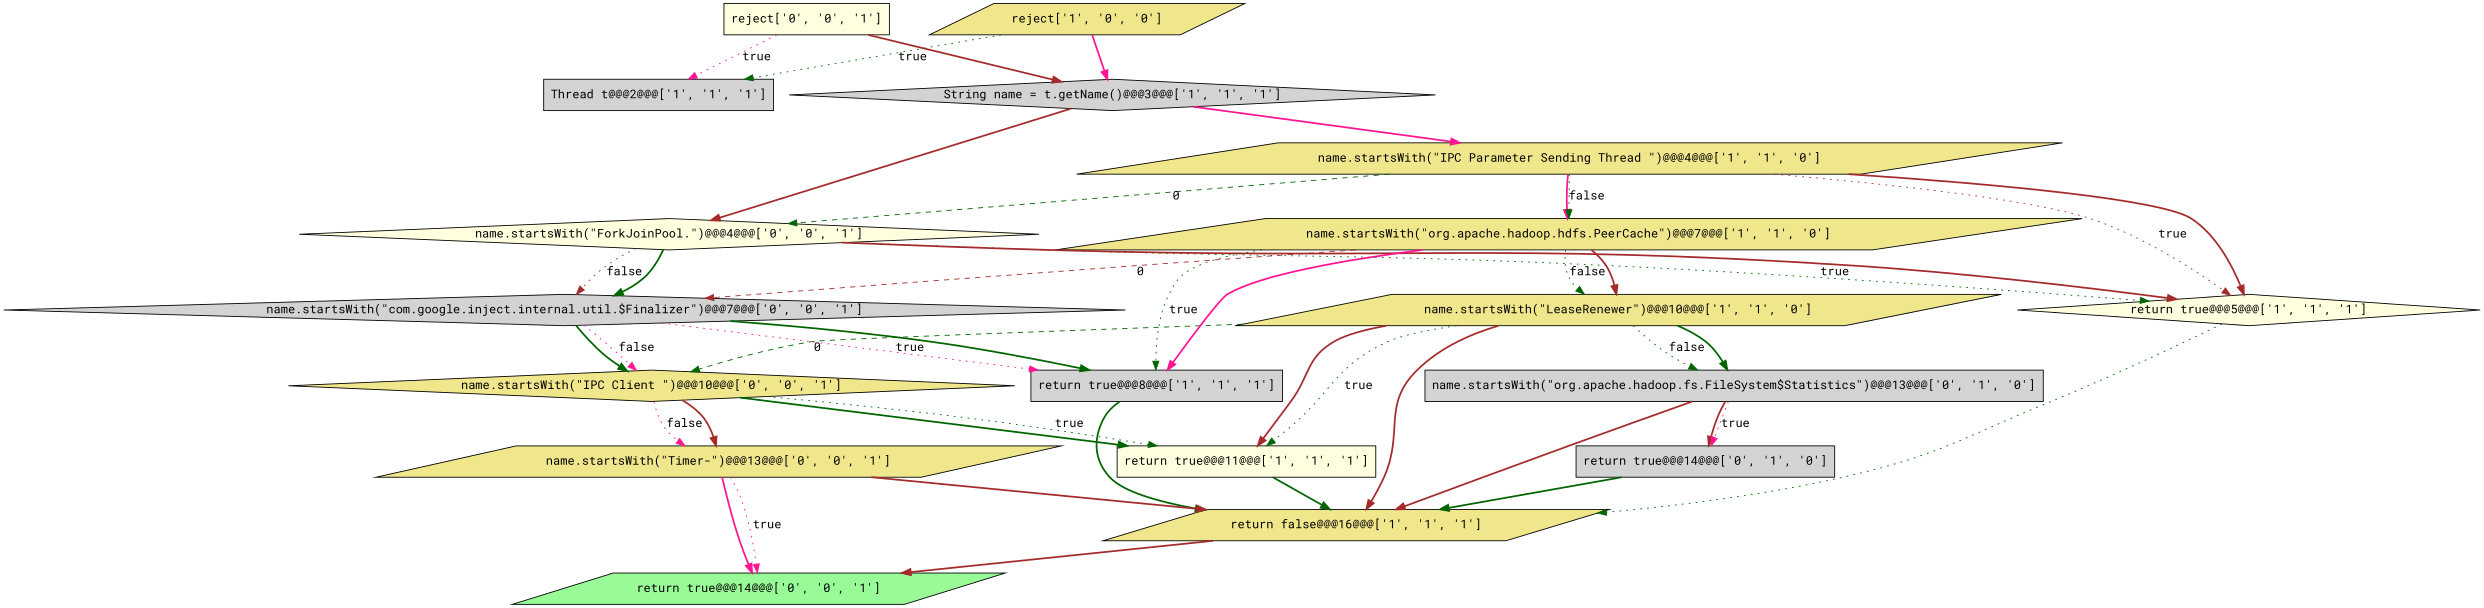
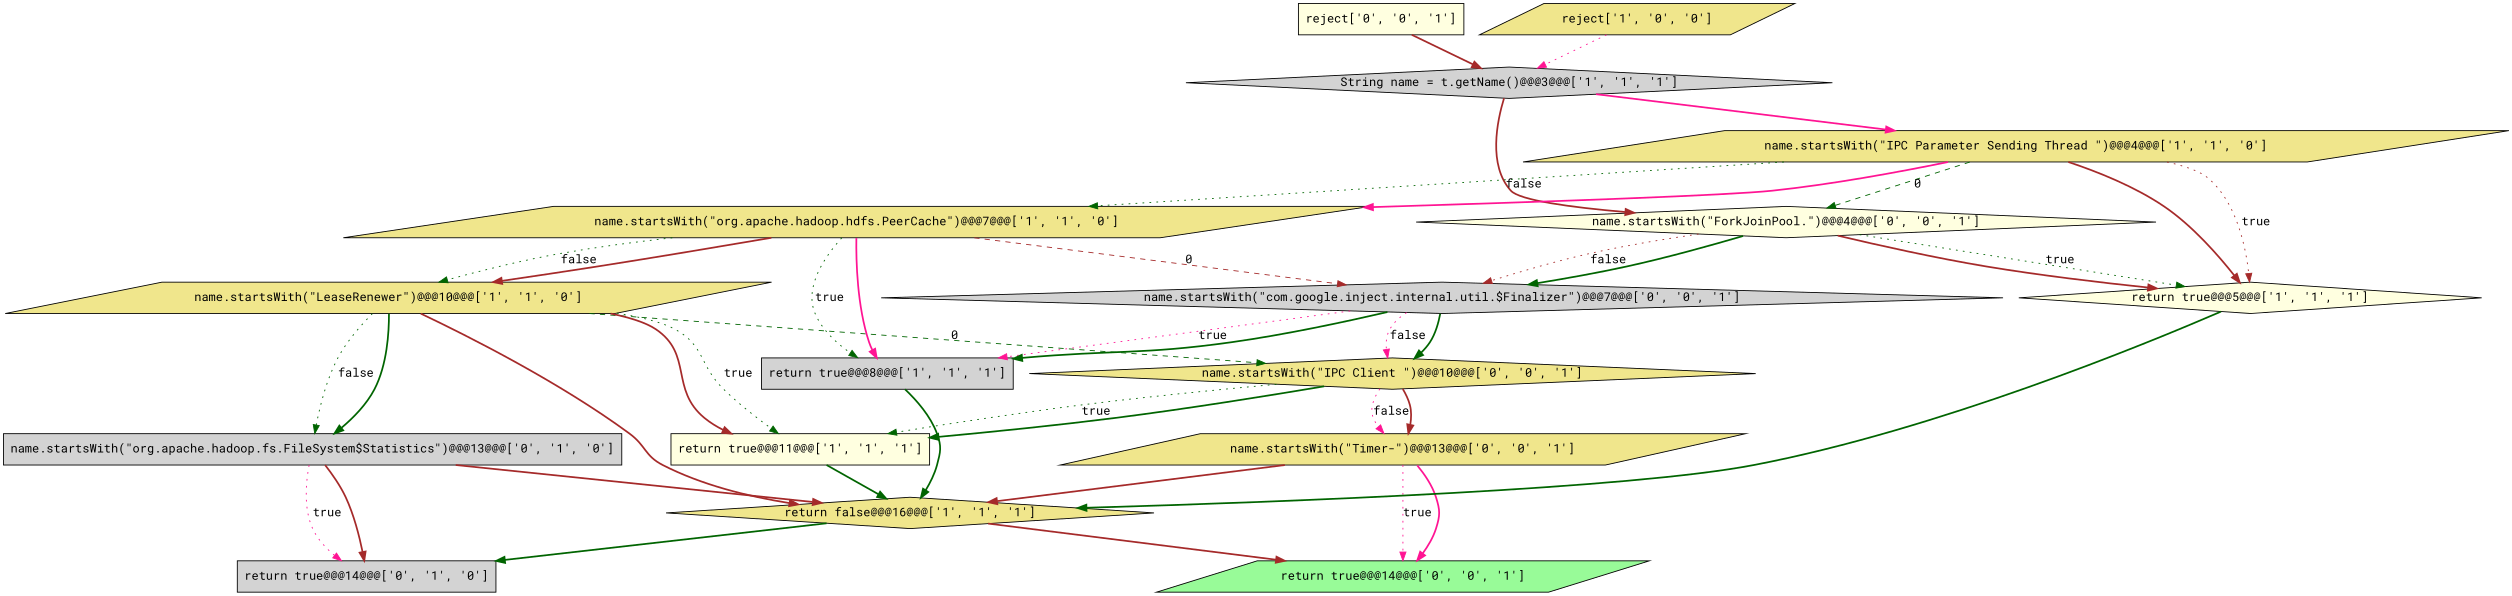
(1098, 53) -> (1576, 50)
(659, 95) -> none
(1925, 454) -> (1666, 477)
(1535, 493) -> (666, 542)
(1356, 525) -> (910, 513)
